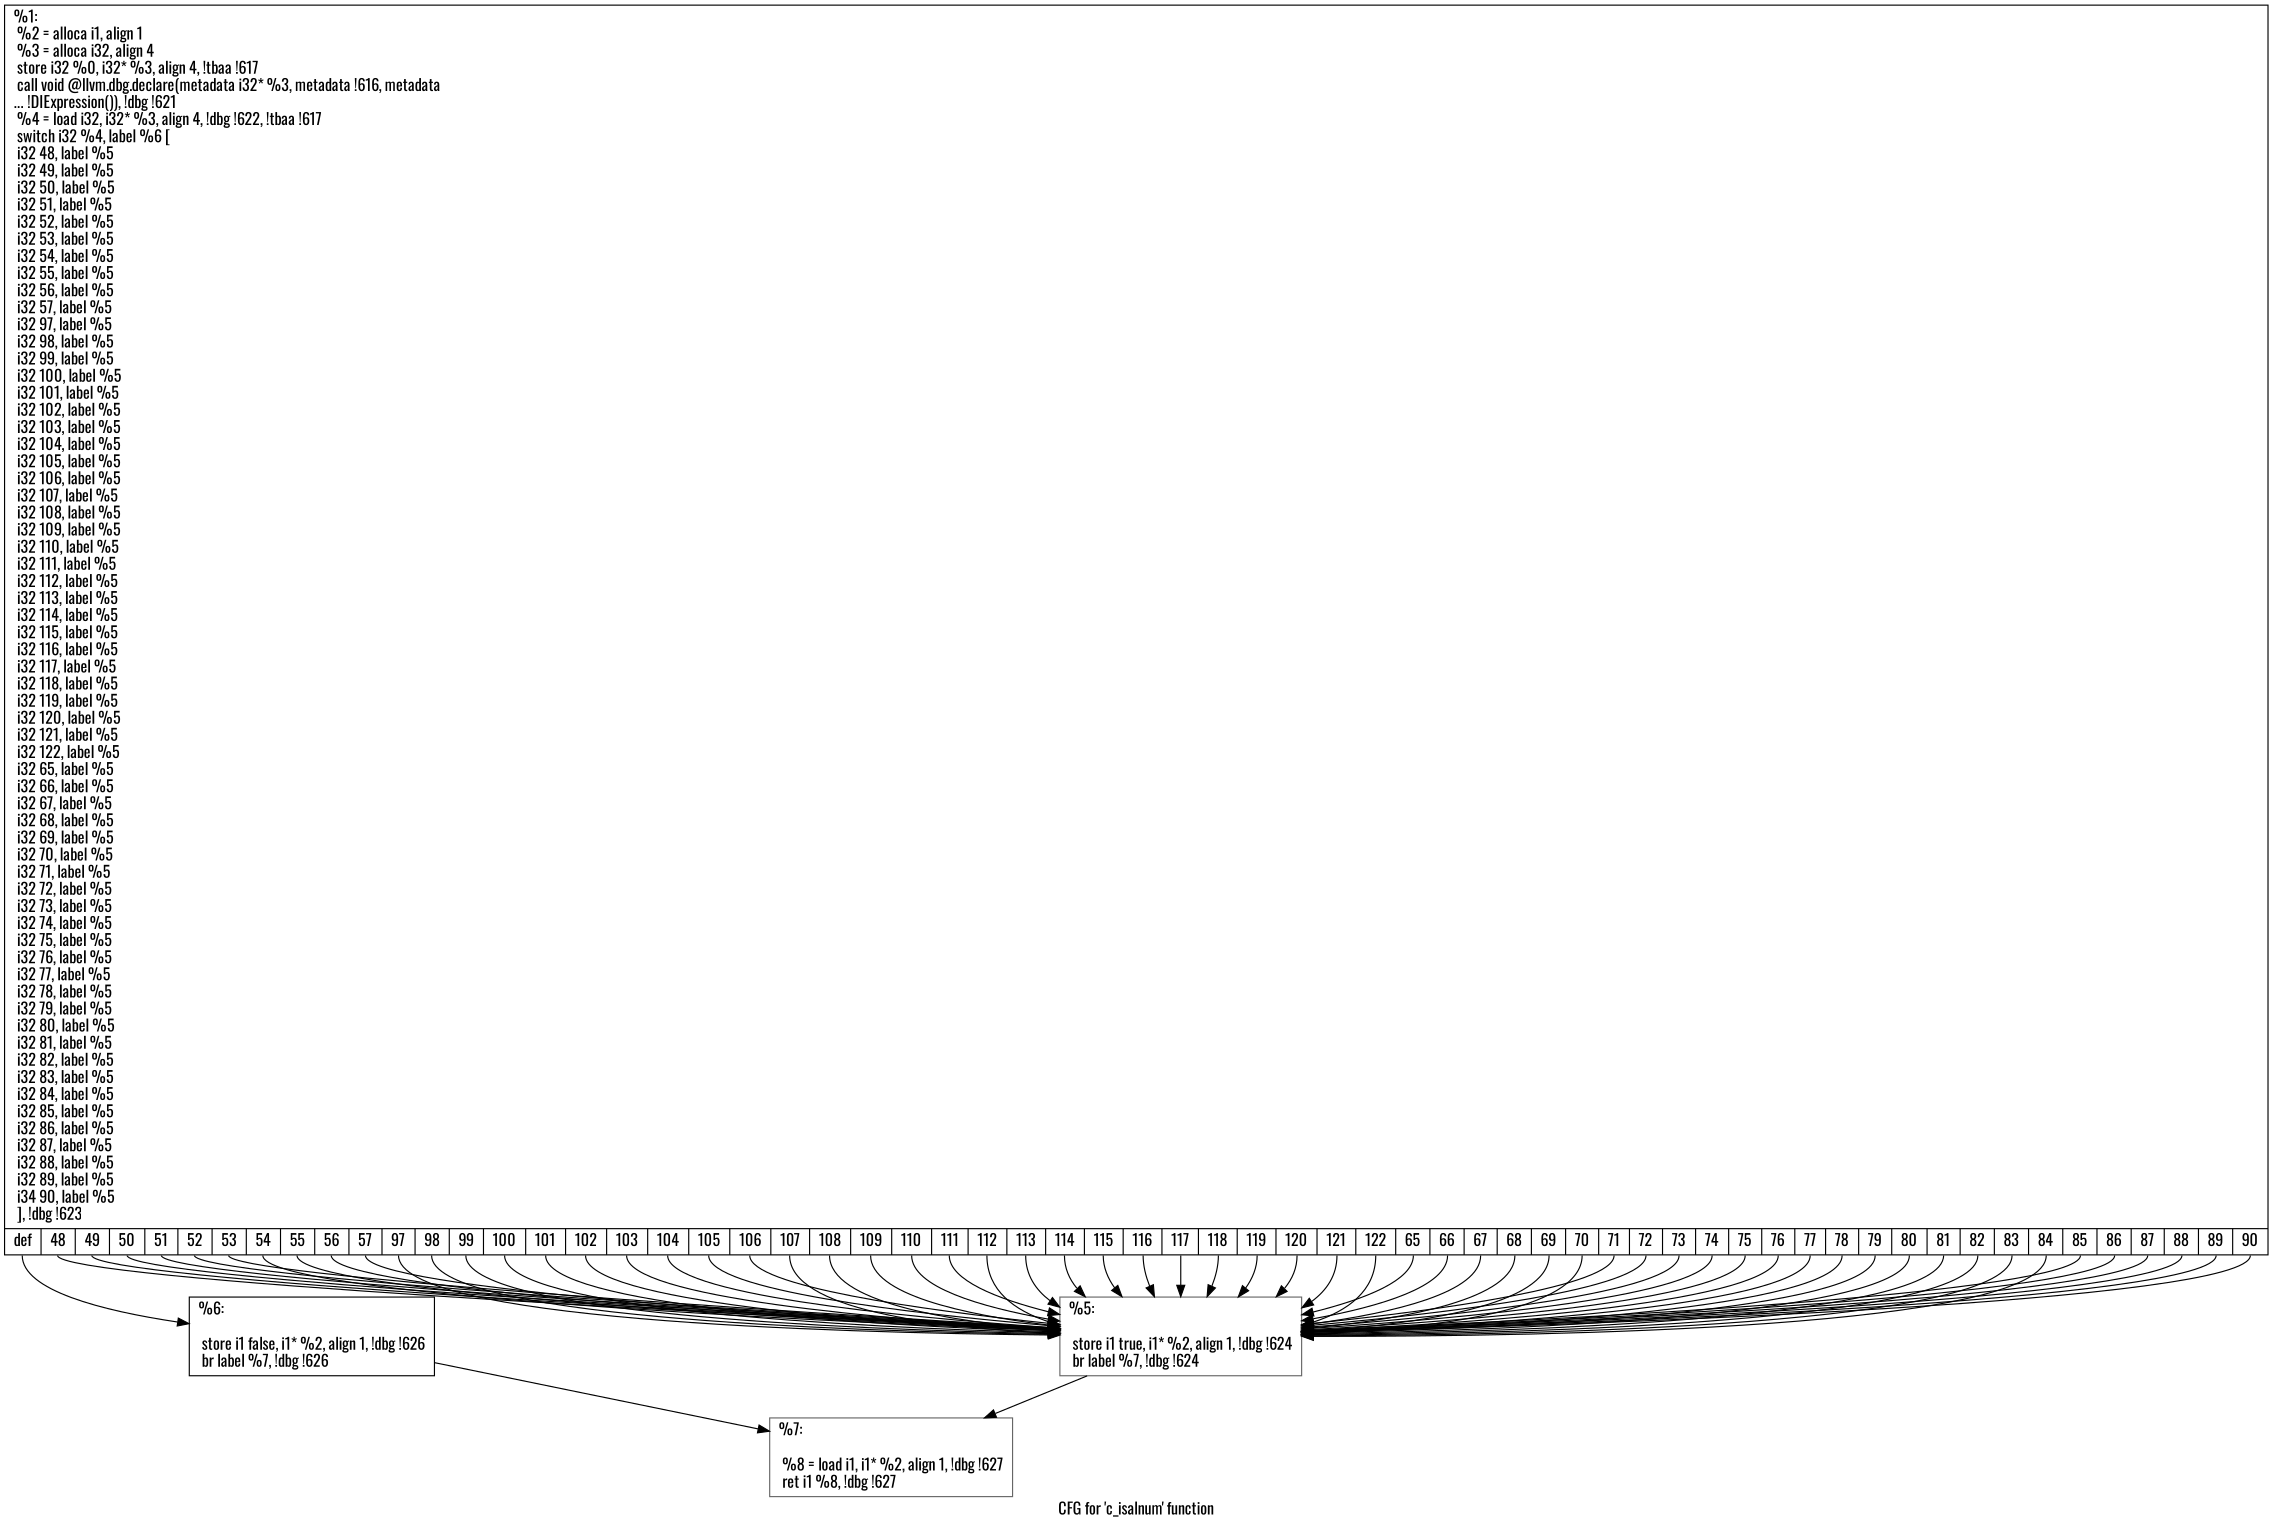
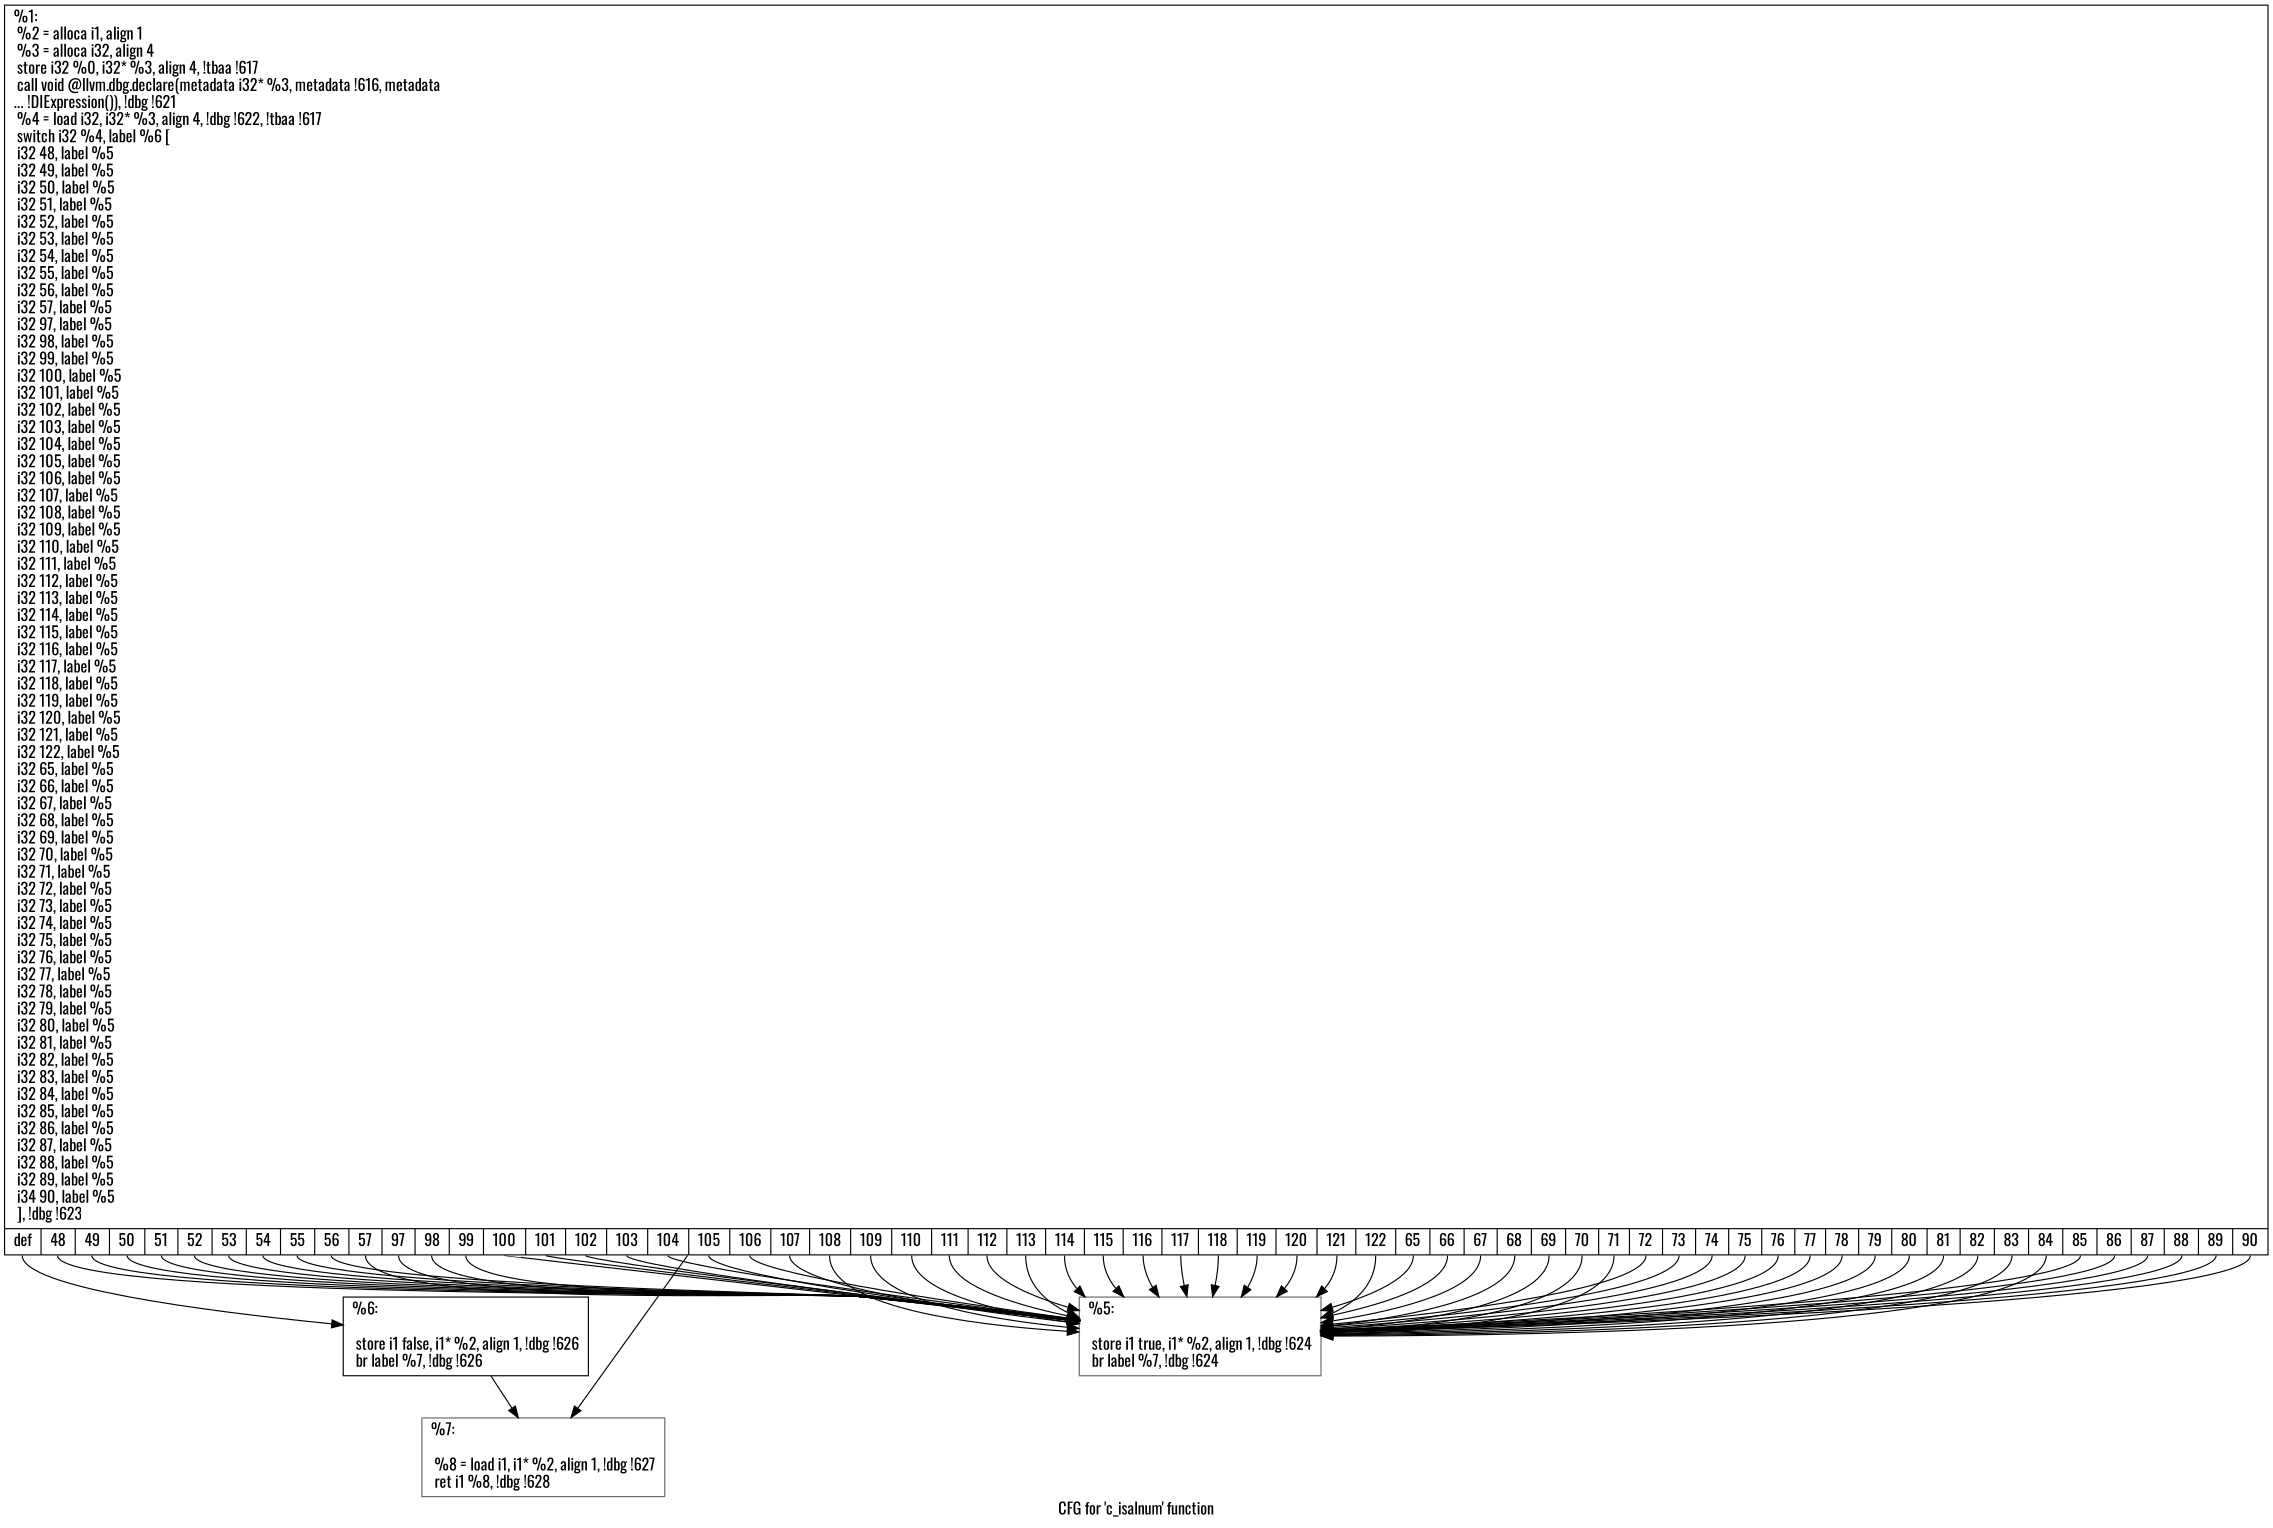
(1041, 1395) -> (633, 1332)
(838, 1483) -> (491, 1483)
